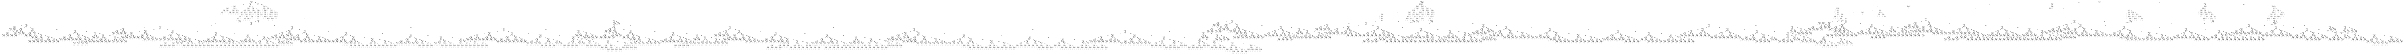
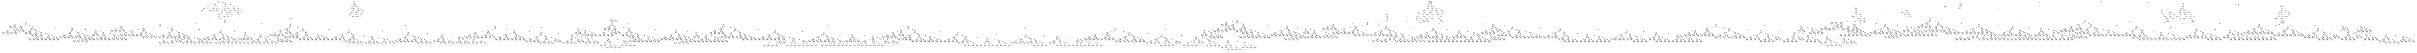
(252, 2) -> none
